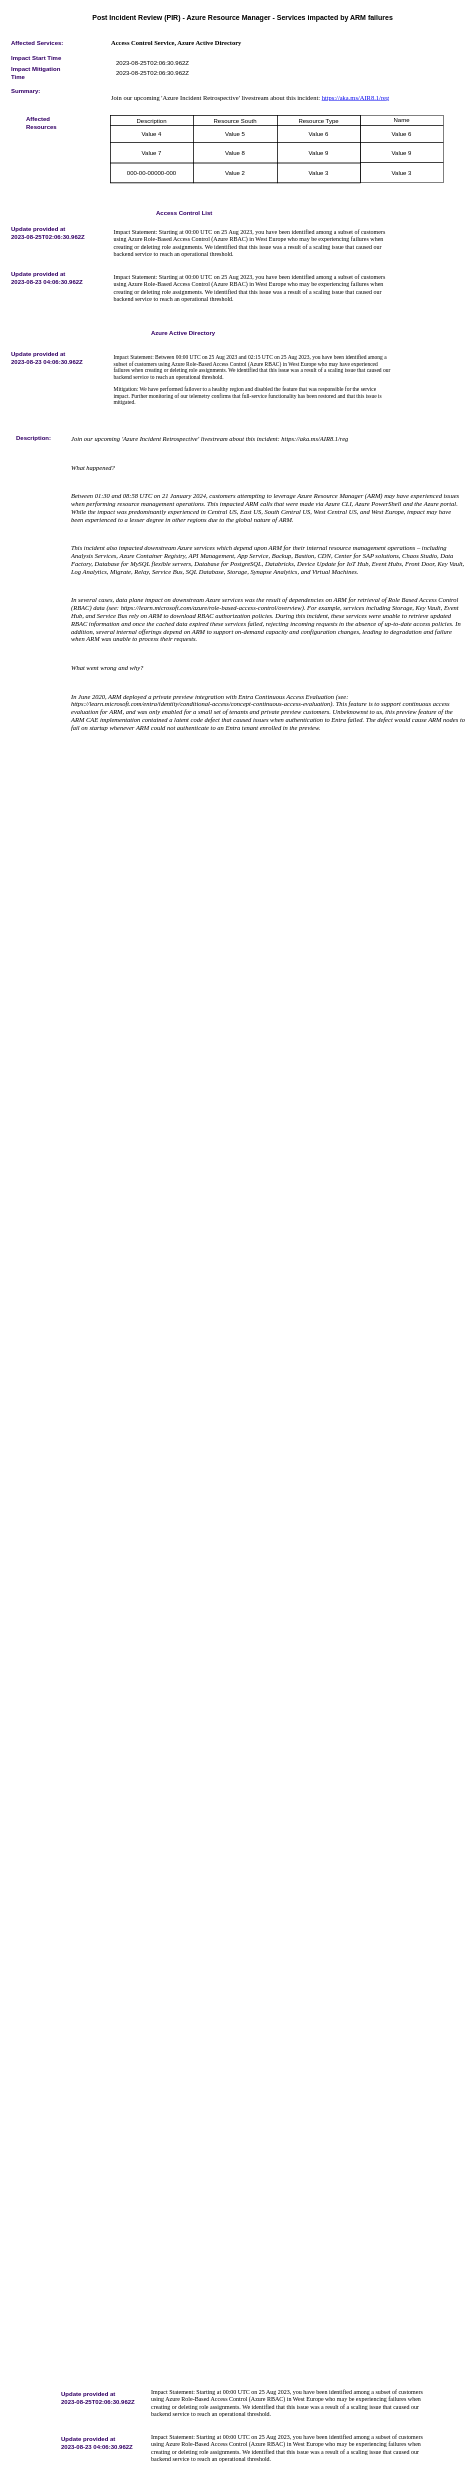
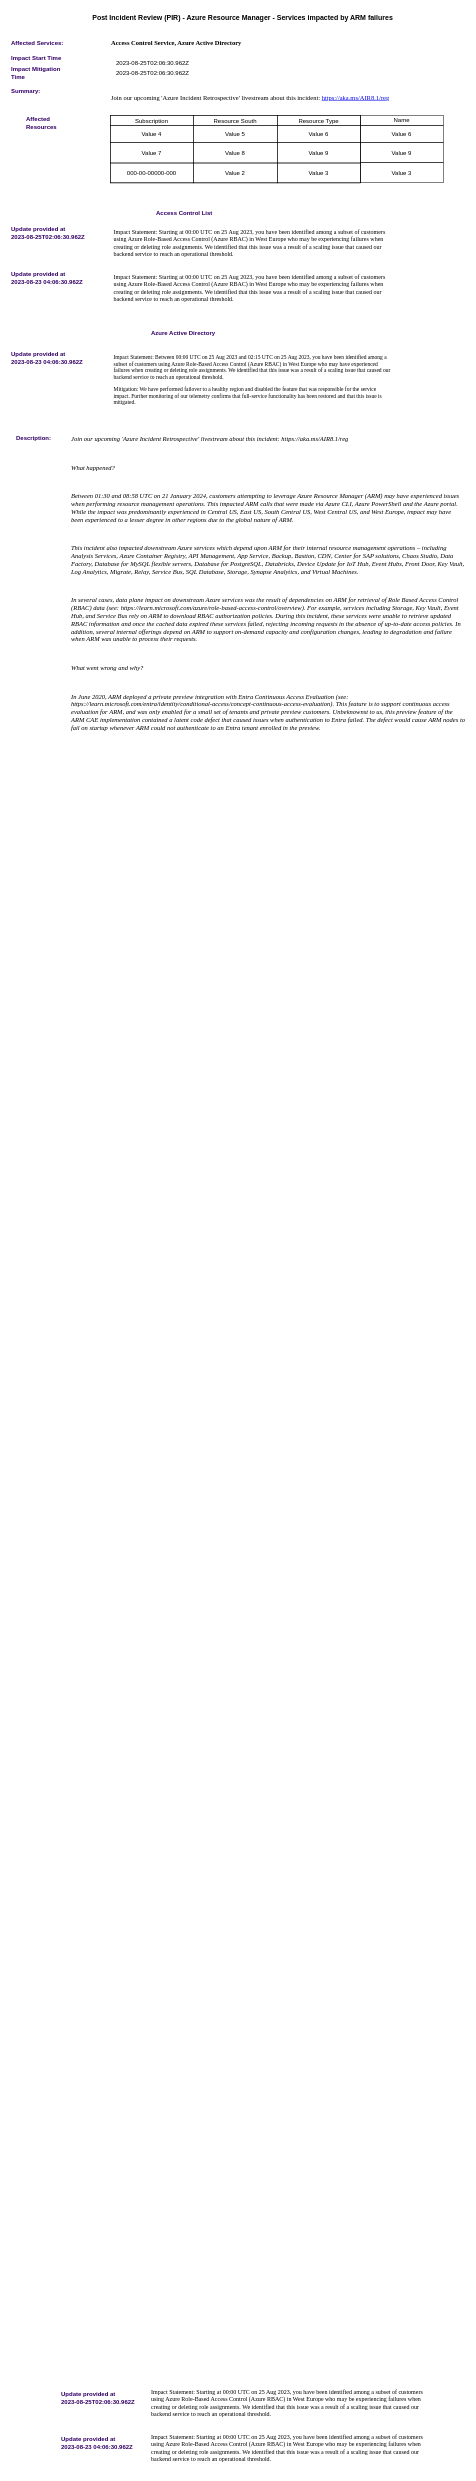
(152, 121) -> (152, 121)
